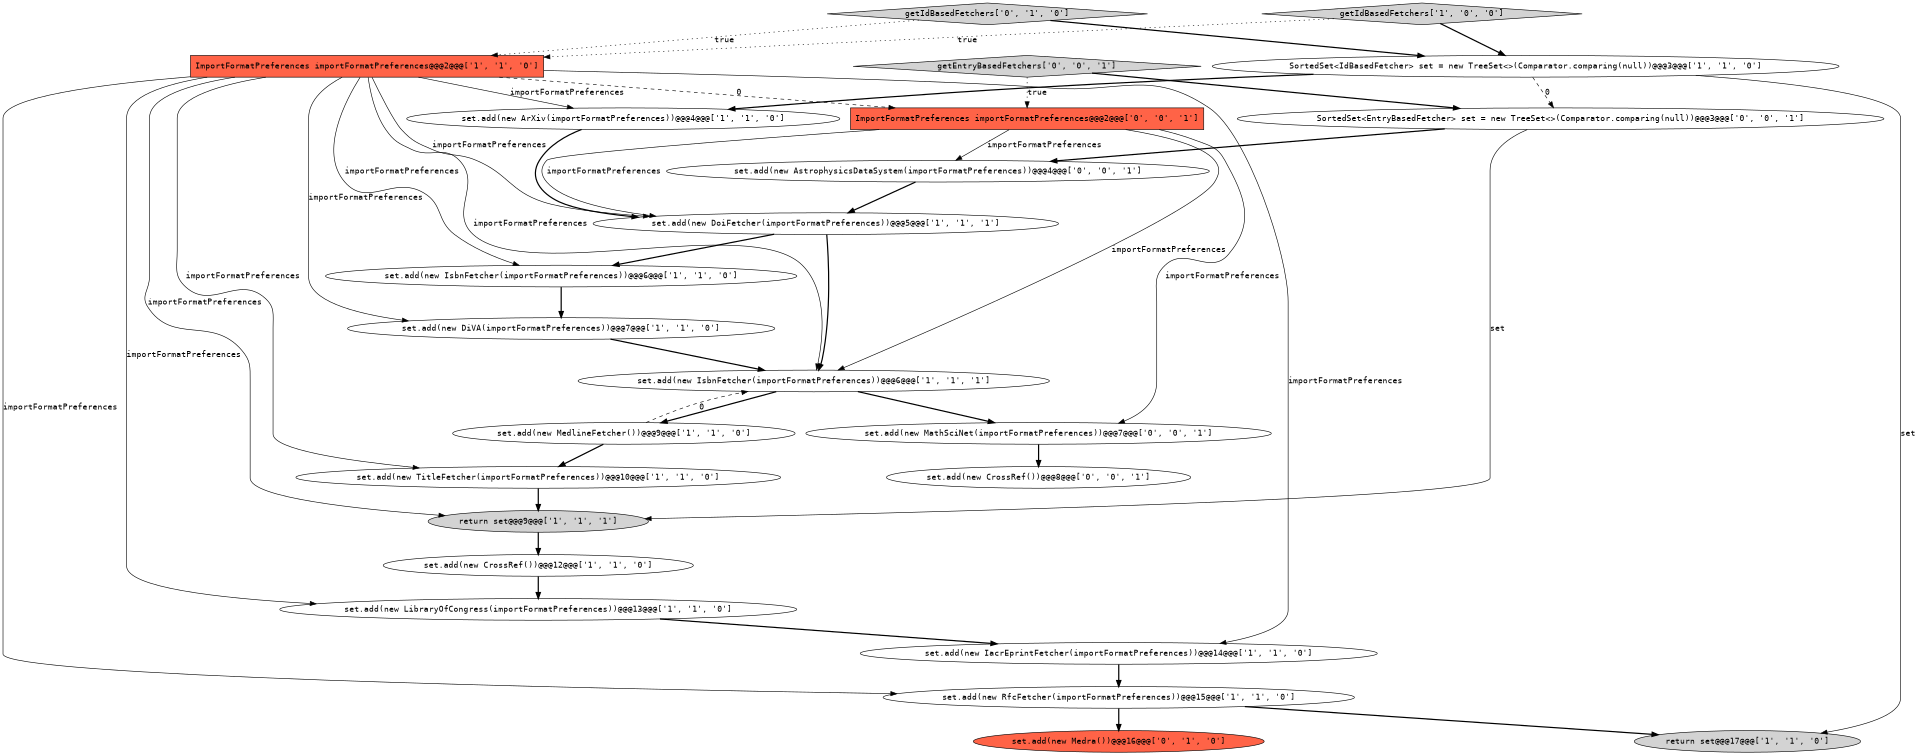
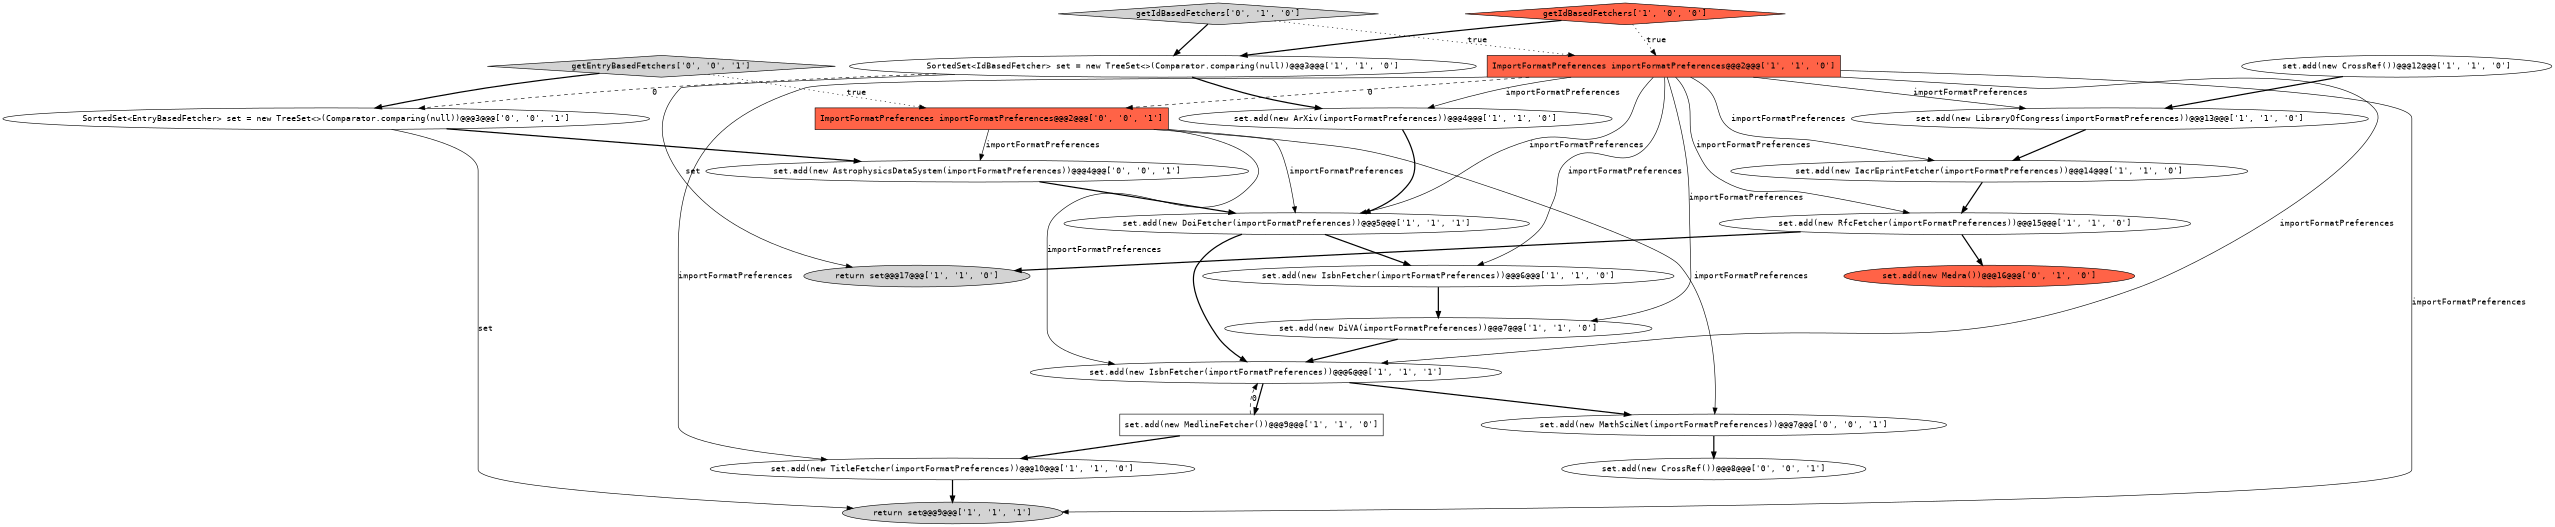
(1422, 14) -> (1625, 14)
(624, 433) -> (1251, 425)
(538, 540) -> none
